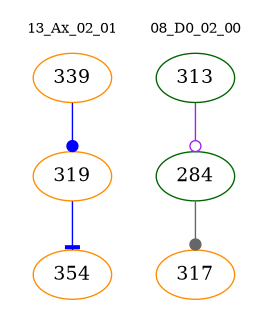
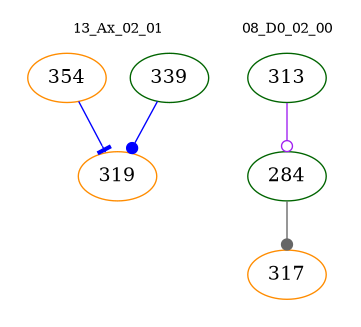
(72, 78) -> (169, 78)
(72, 222) -> (90, 124)
